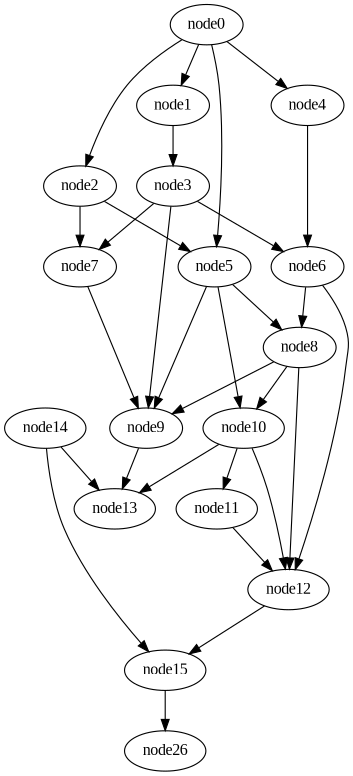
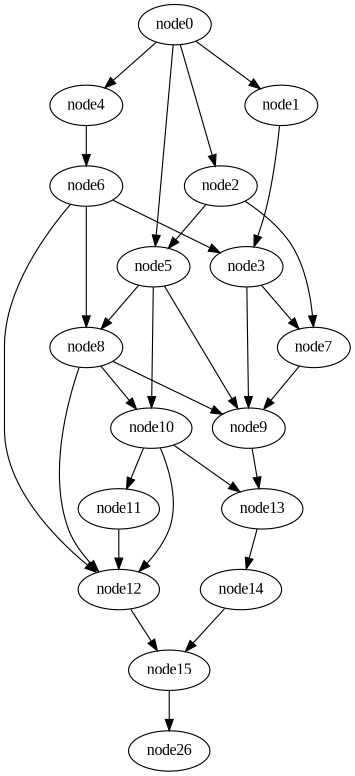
(235, 224) -> (166, 226)
(76, 464) -> (253, 544)
